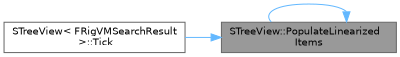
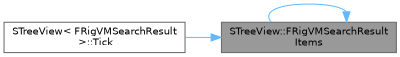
(309, 37) -> (309, 37)
